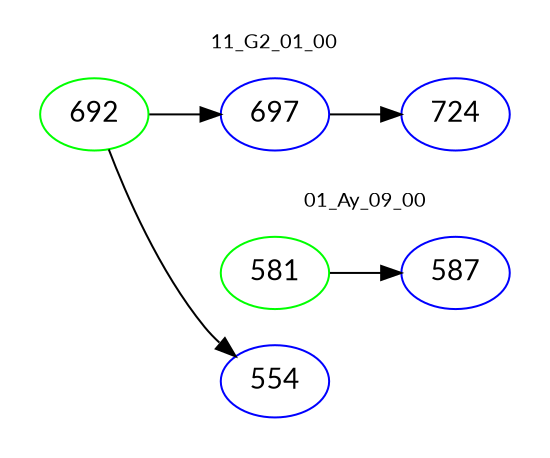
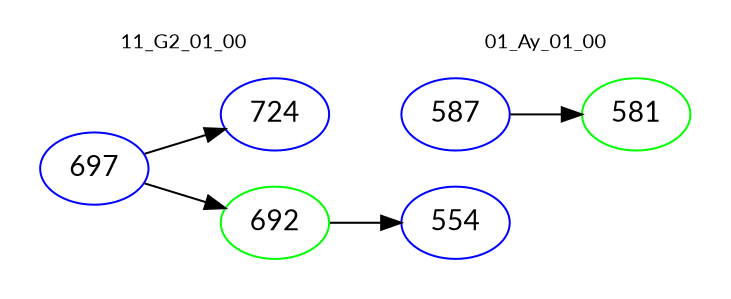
(175, 114) -> (175, 193)
(365, 202) -> (546, 43)
(355, 273) -> (536, 114)
